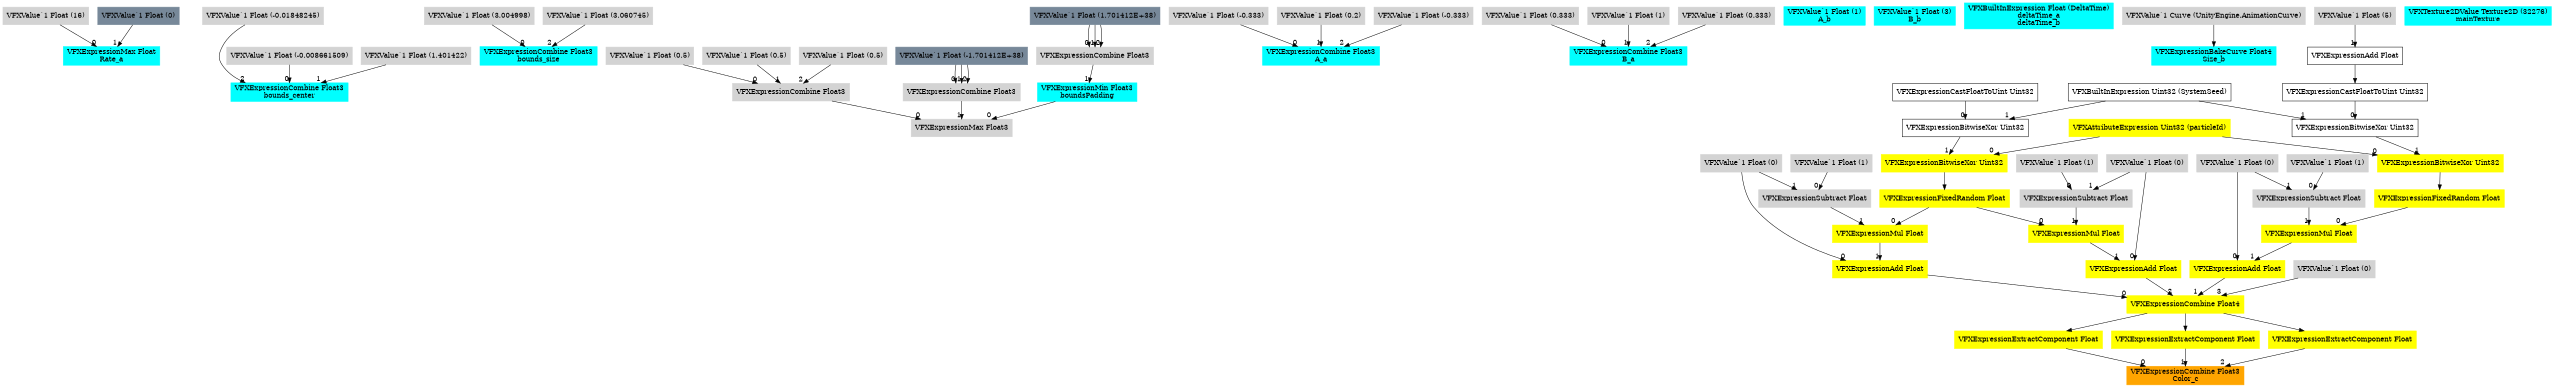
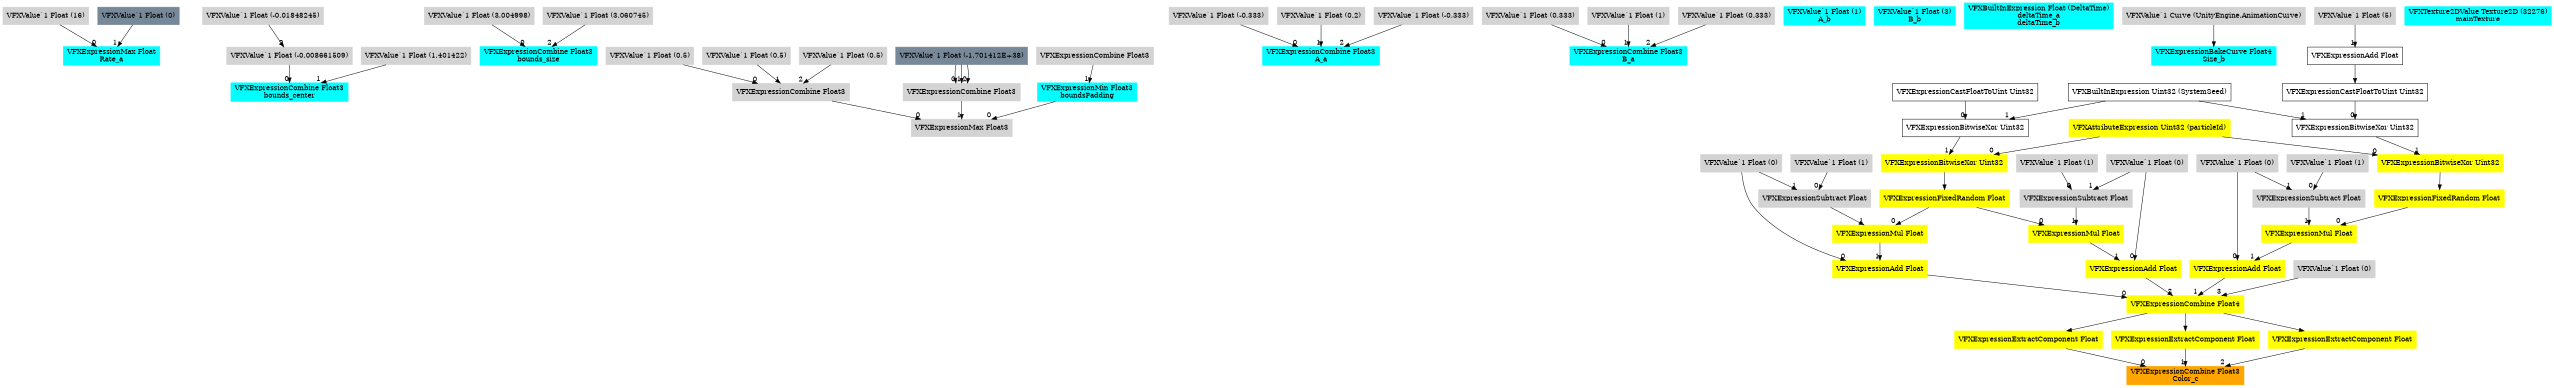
(1095, 16) -> none
(220, 52) -> (275, 34)
